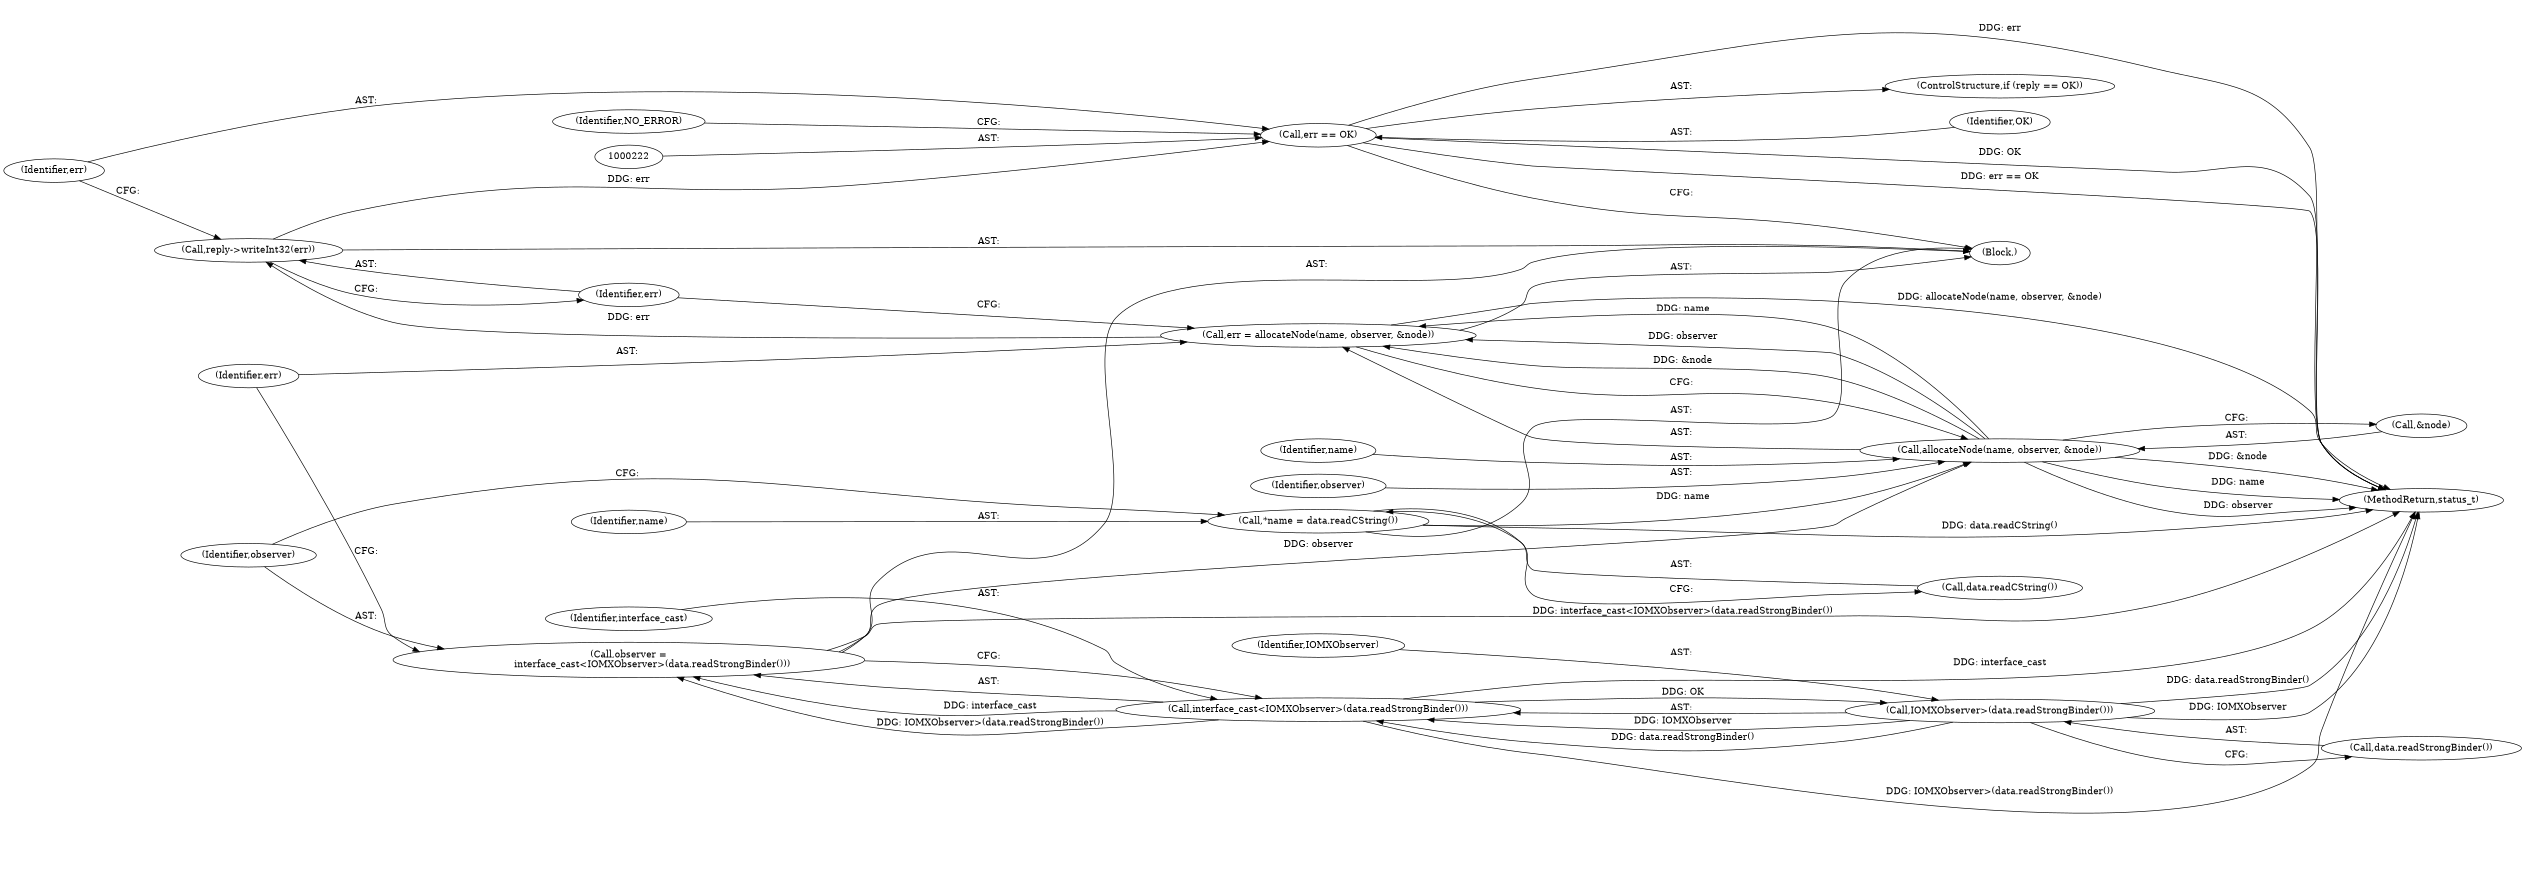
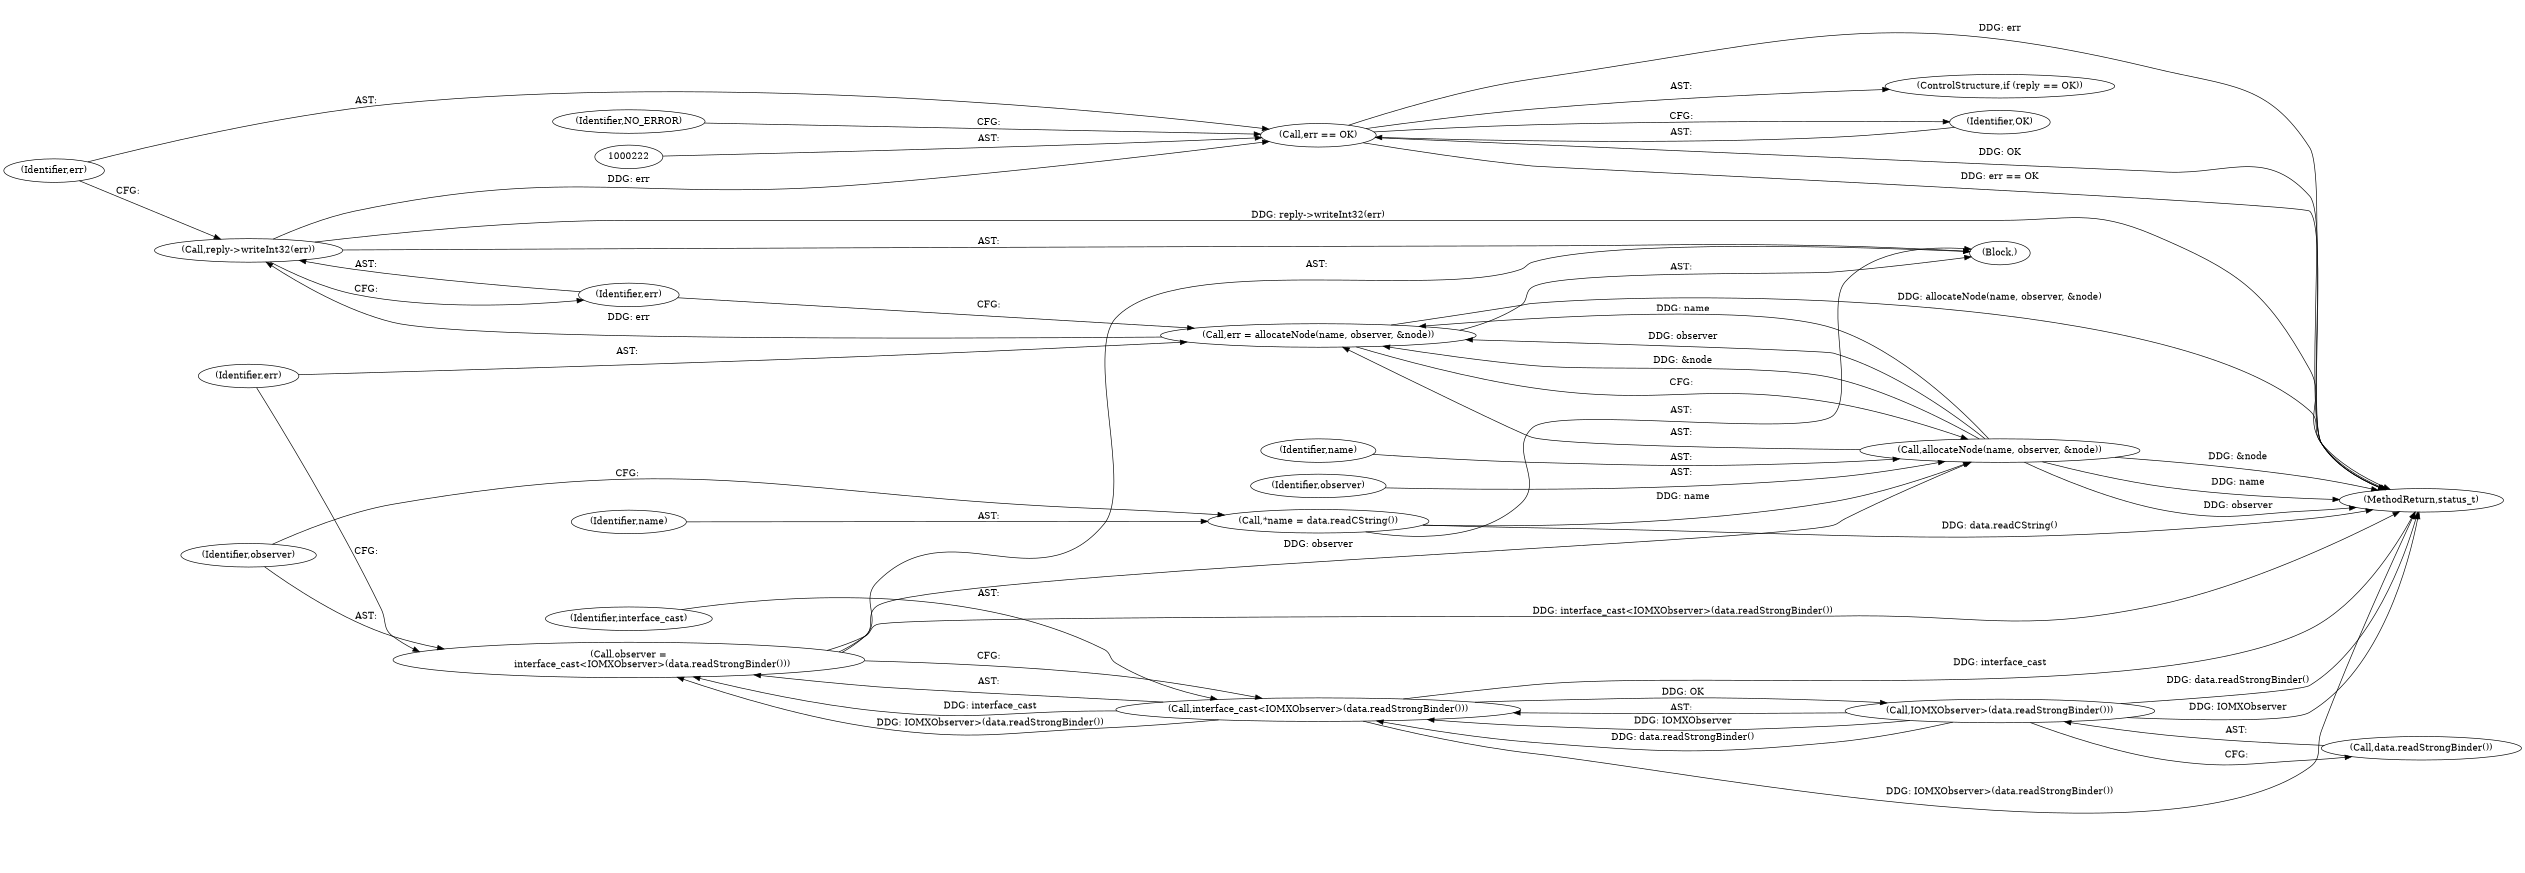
(1653, 214) -> (1658, 122)
none -> (1417, 220)
(2421, 426) -> none
(2000, 588) -> none
(1318, 646) -> none
